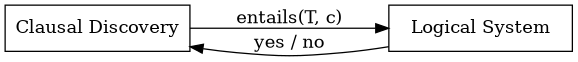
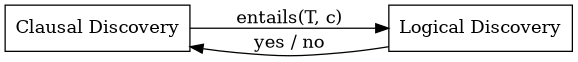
(481, 28) -> (481, 28)
